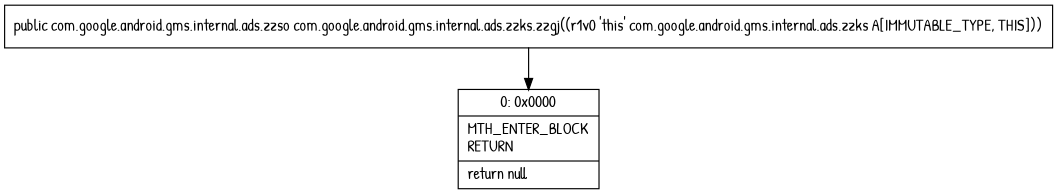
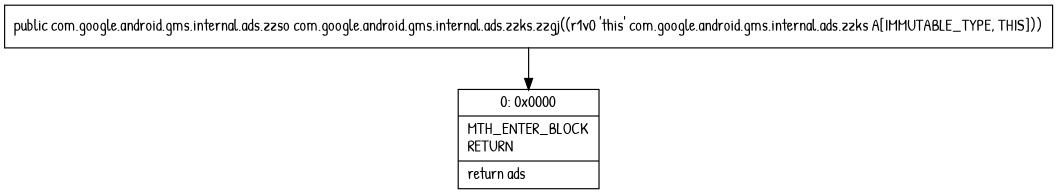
(497, 174) -> (497, 174)
